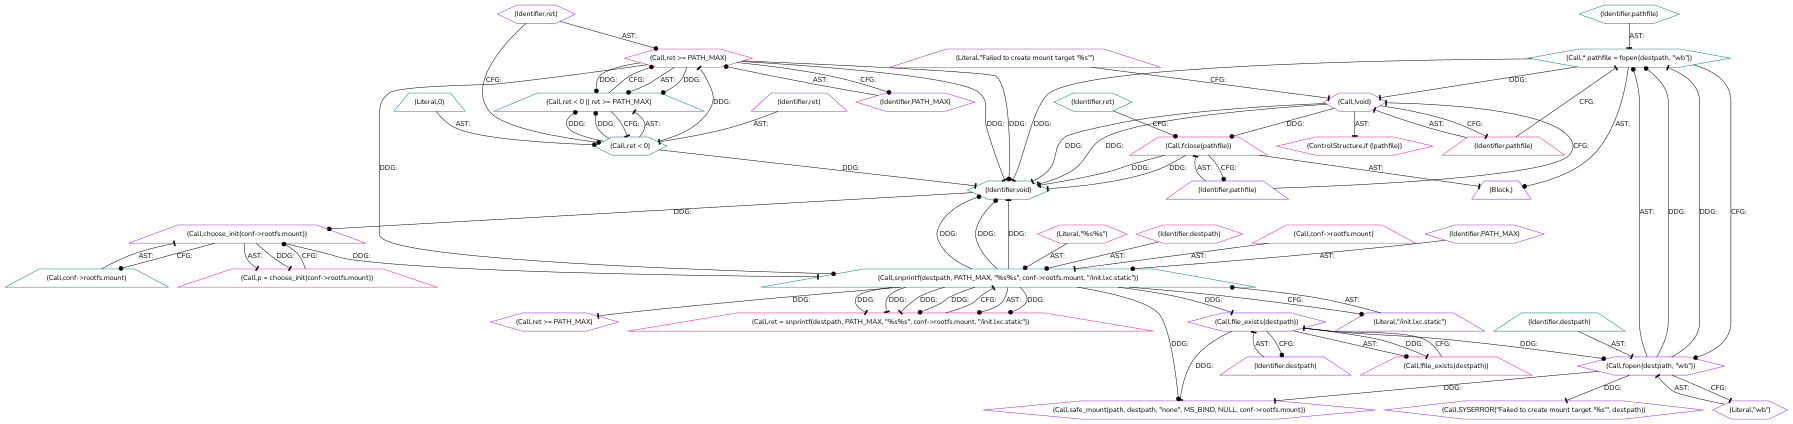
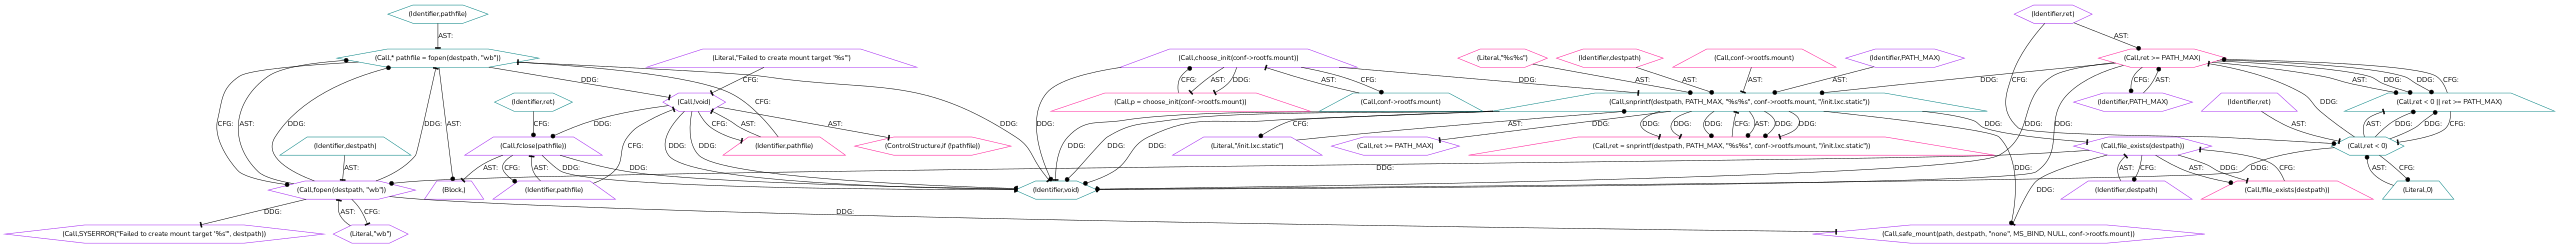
(1199, 146) -> (533, 146)
none -> (2393, 166)
(652, 211) -> (1044, 96)
